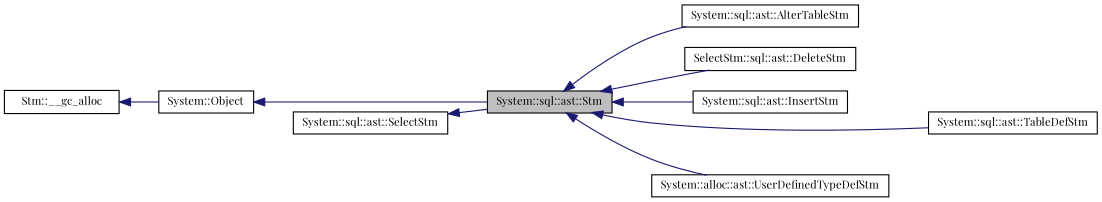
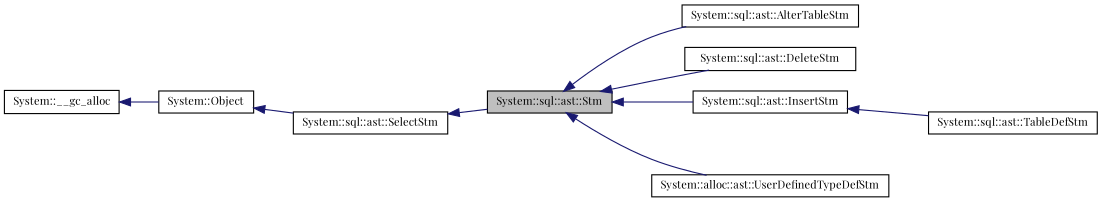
(770, 59) -> (770, 59)
(62, 102) -> (62, 102)
(376, 102) -> (279, 111)
(765, 130) -> (894, 113)
